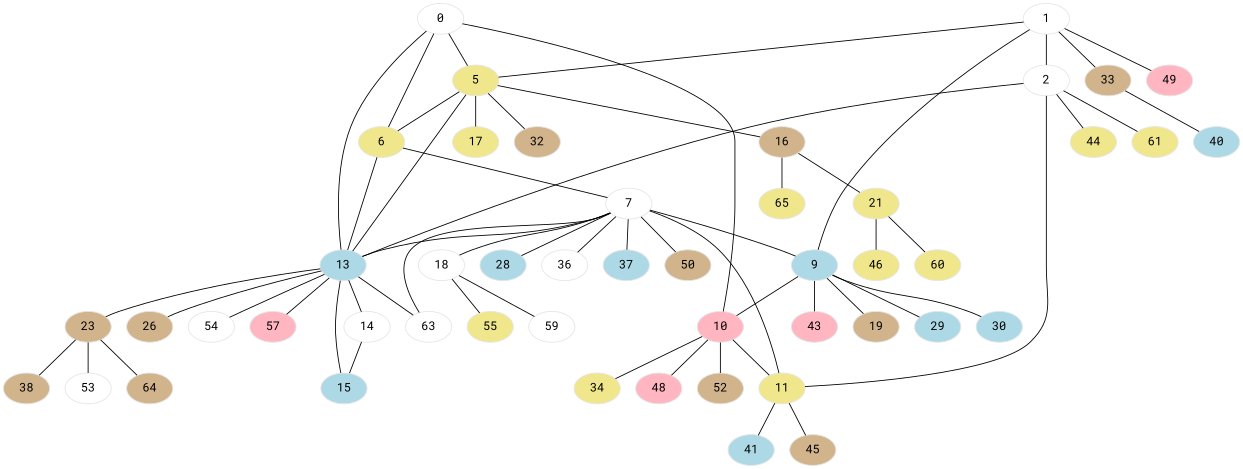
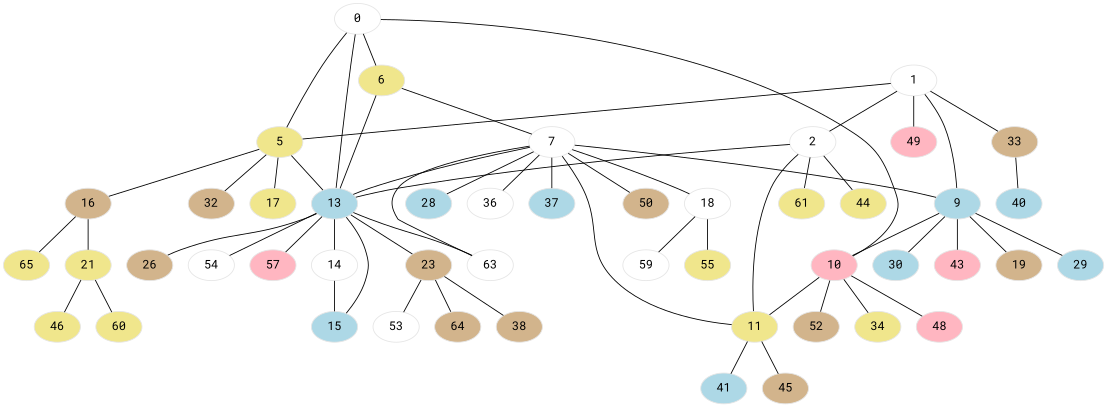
(429, 111) -> none
